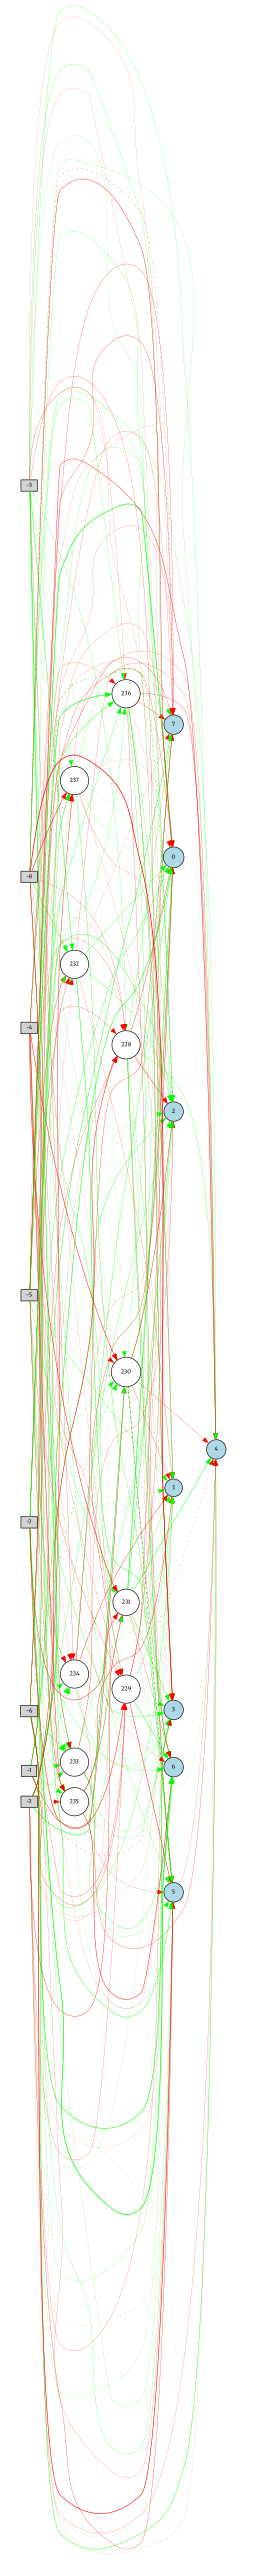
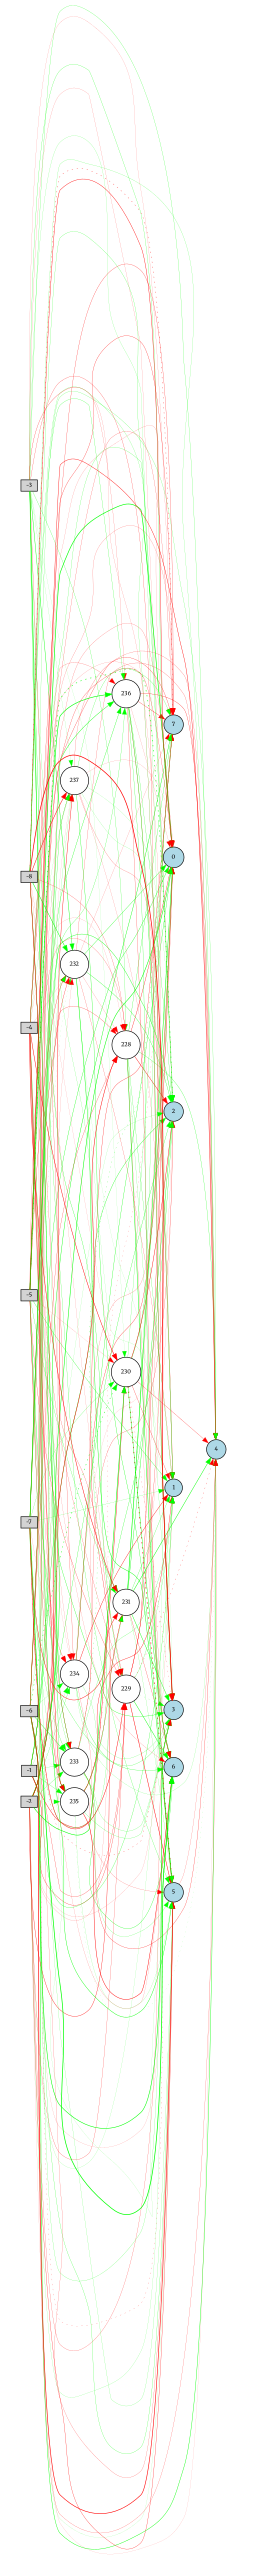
(67, 1287) -> (99, 1002)
(46, 1802) -> (46, 1802)
